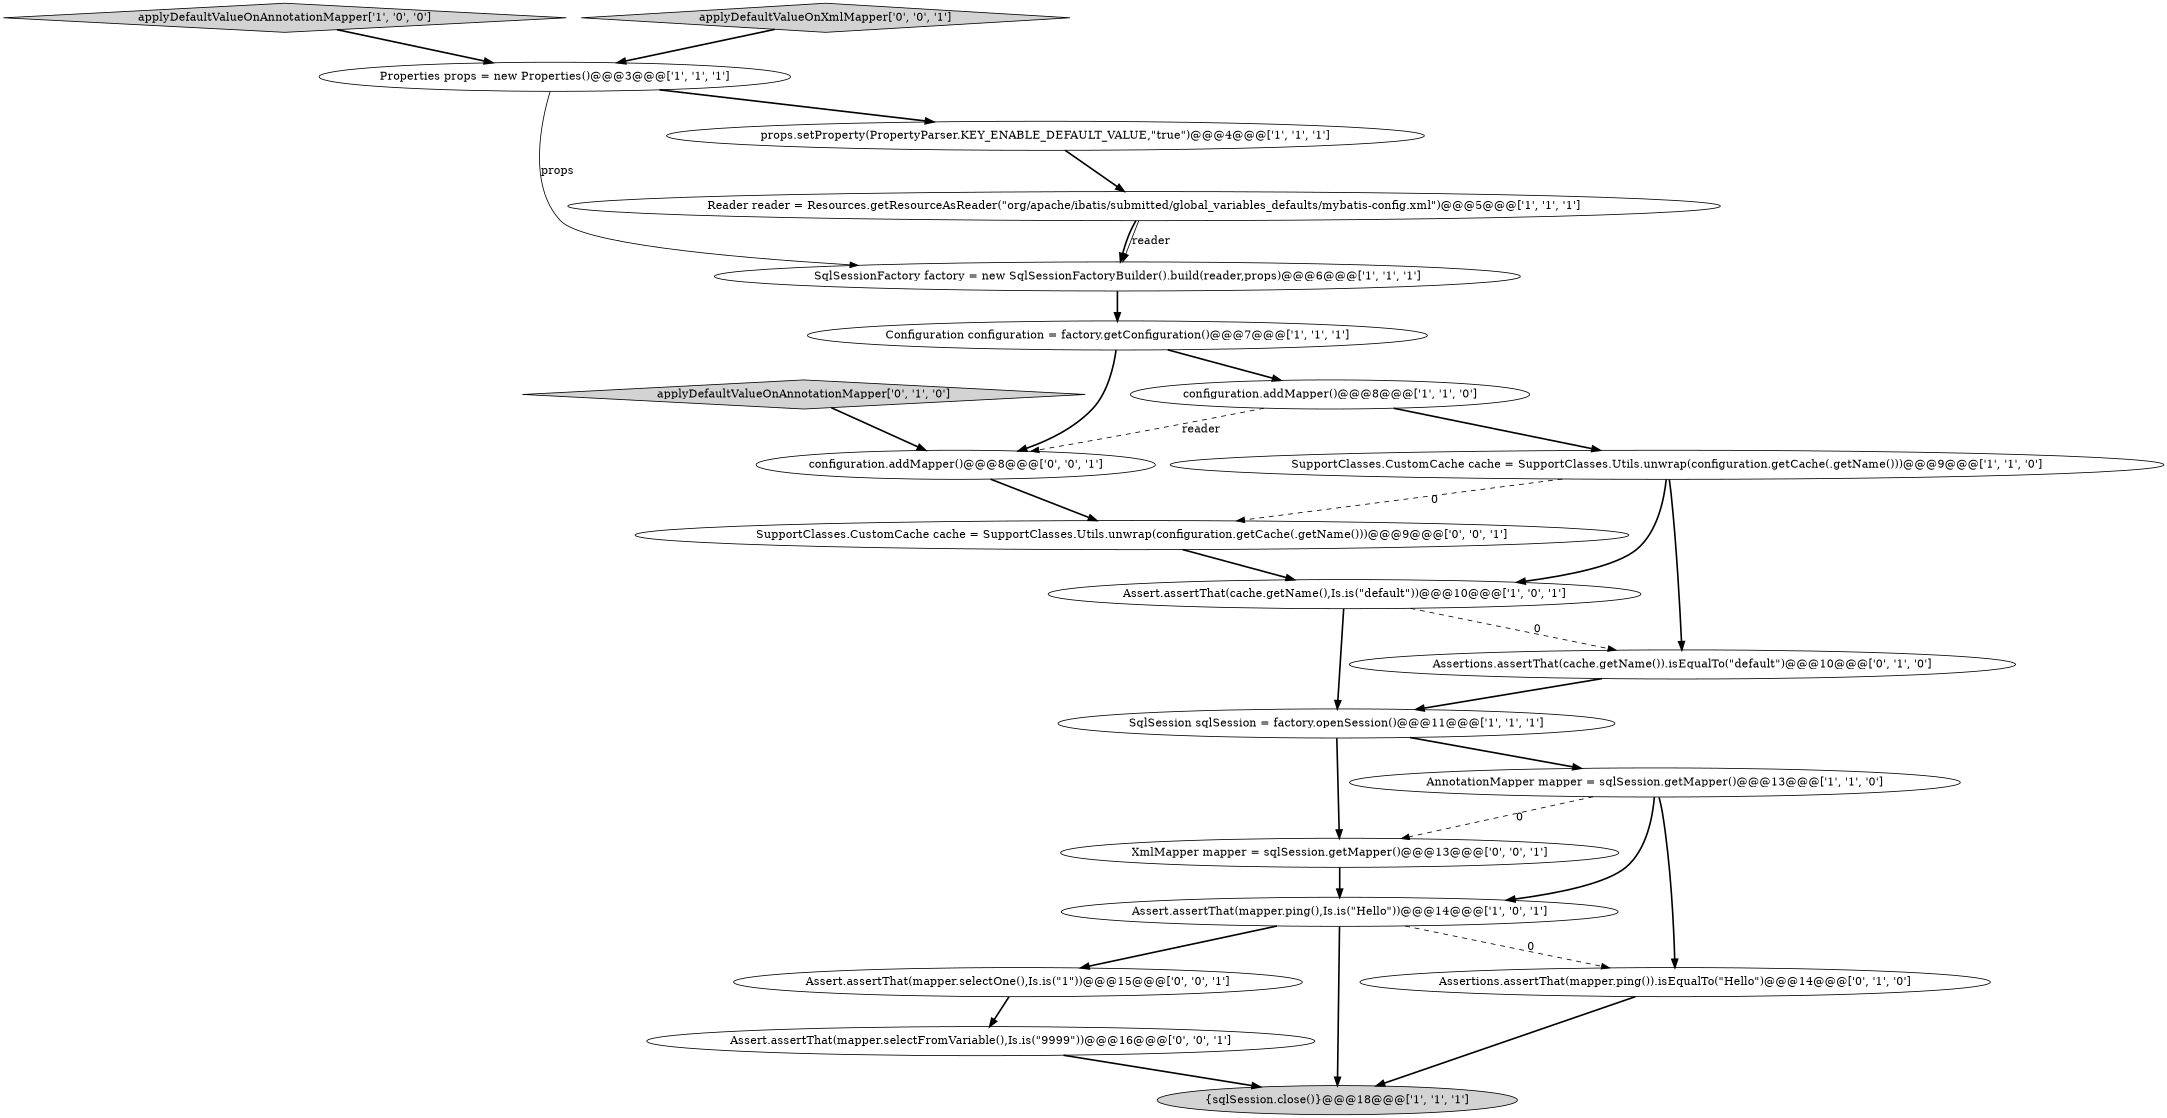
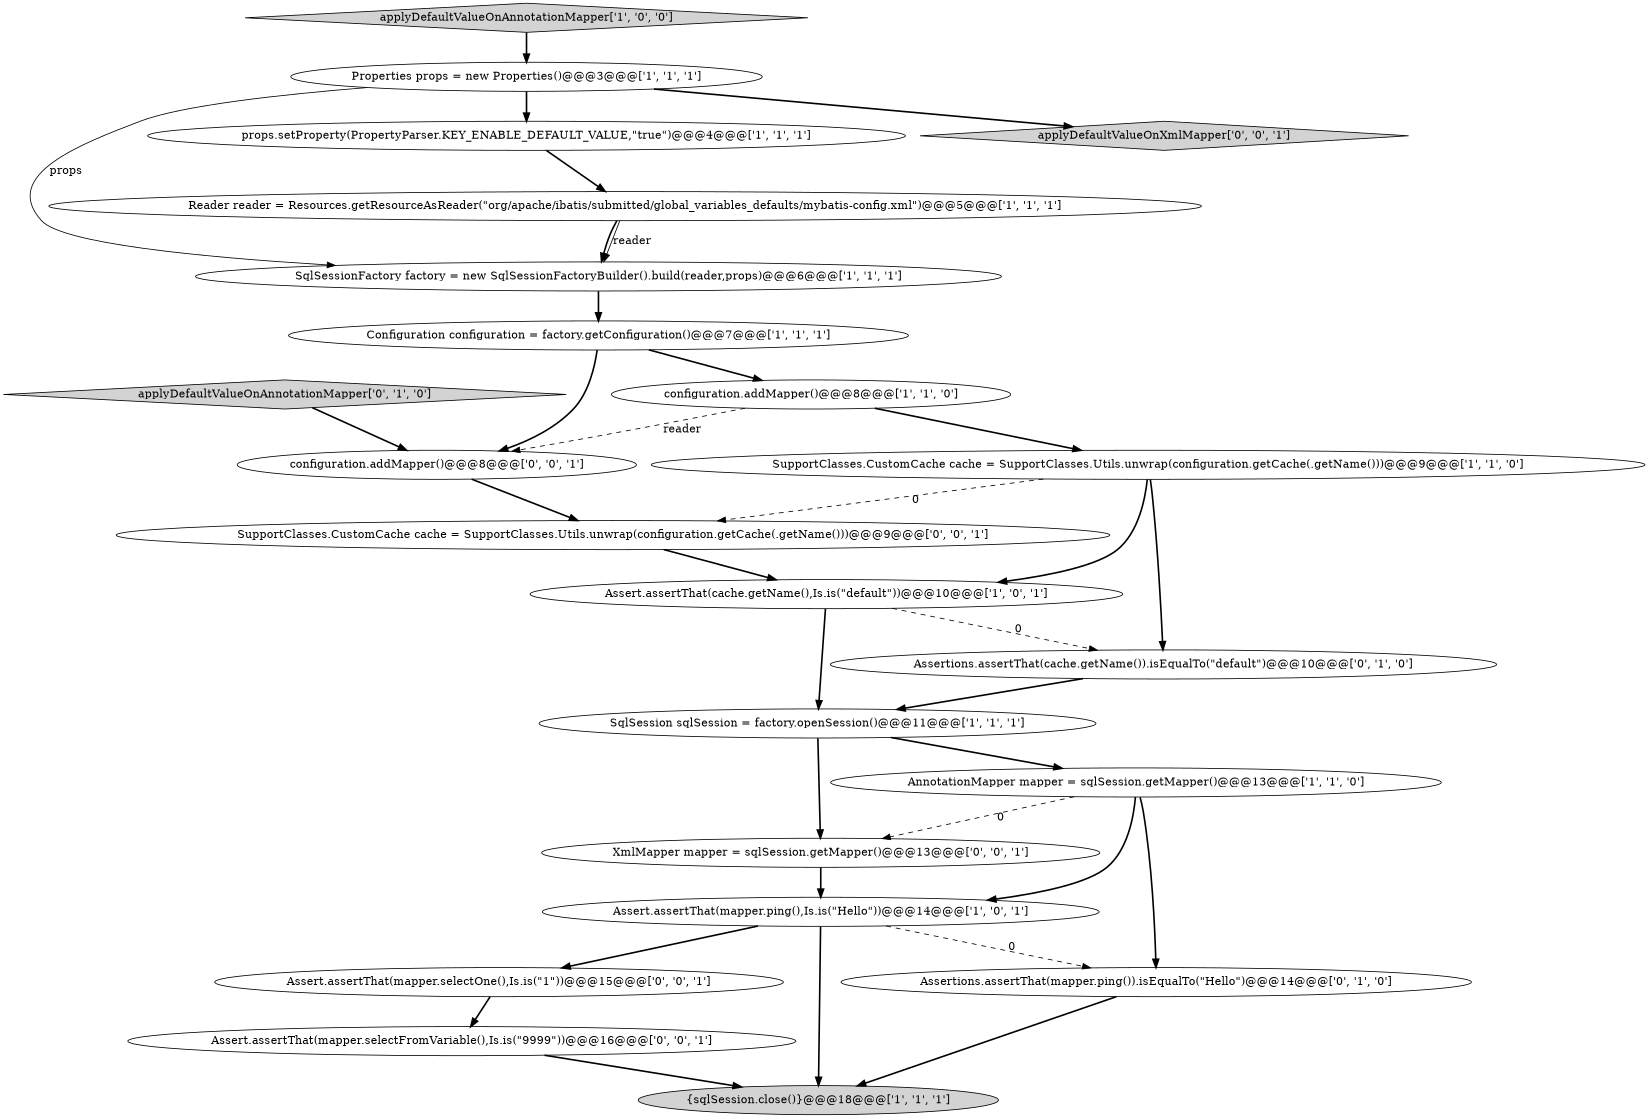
(700, 45) -> (859, 108)
